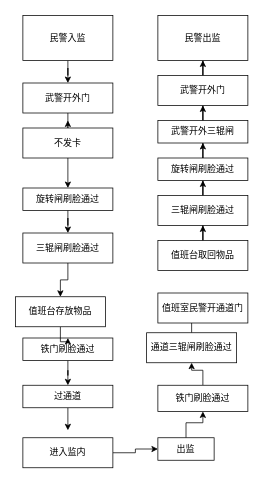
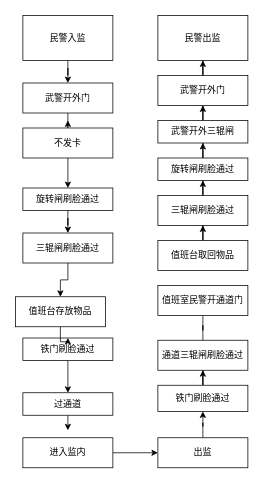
(203, 308) -> (203, 300)
(192, 348) -> (203, 355)
(68, 396) -> (68, 404)
(186, 449) -> (203, 453)
